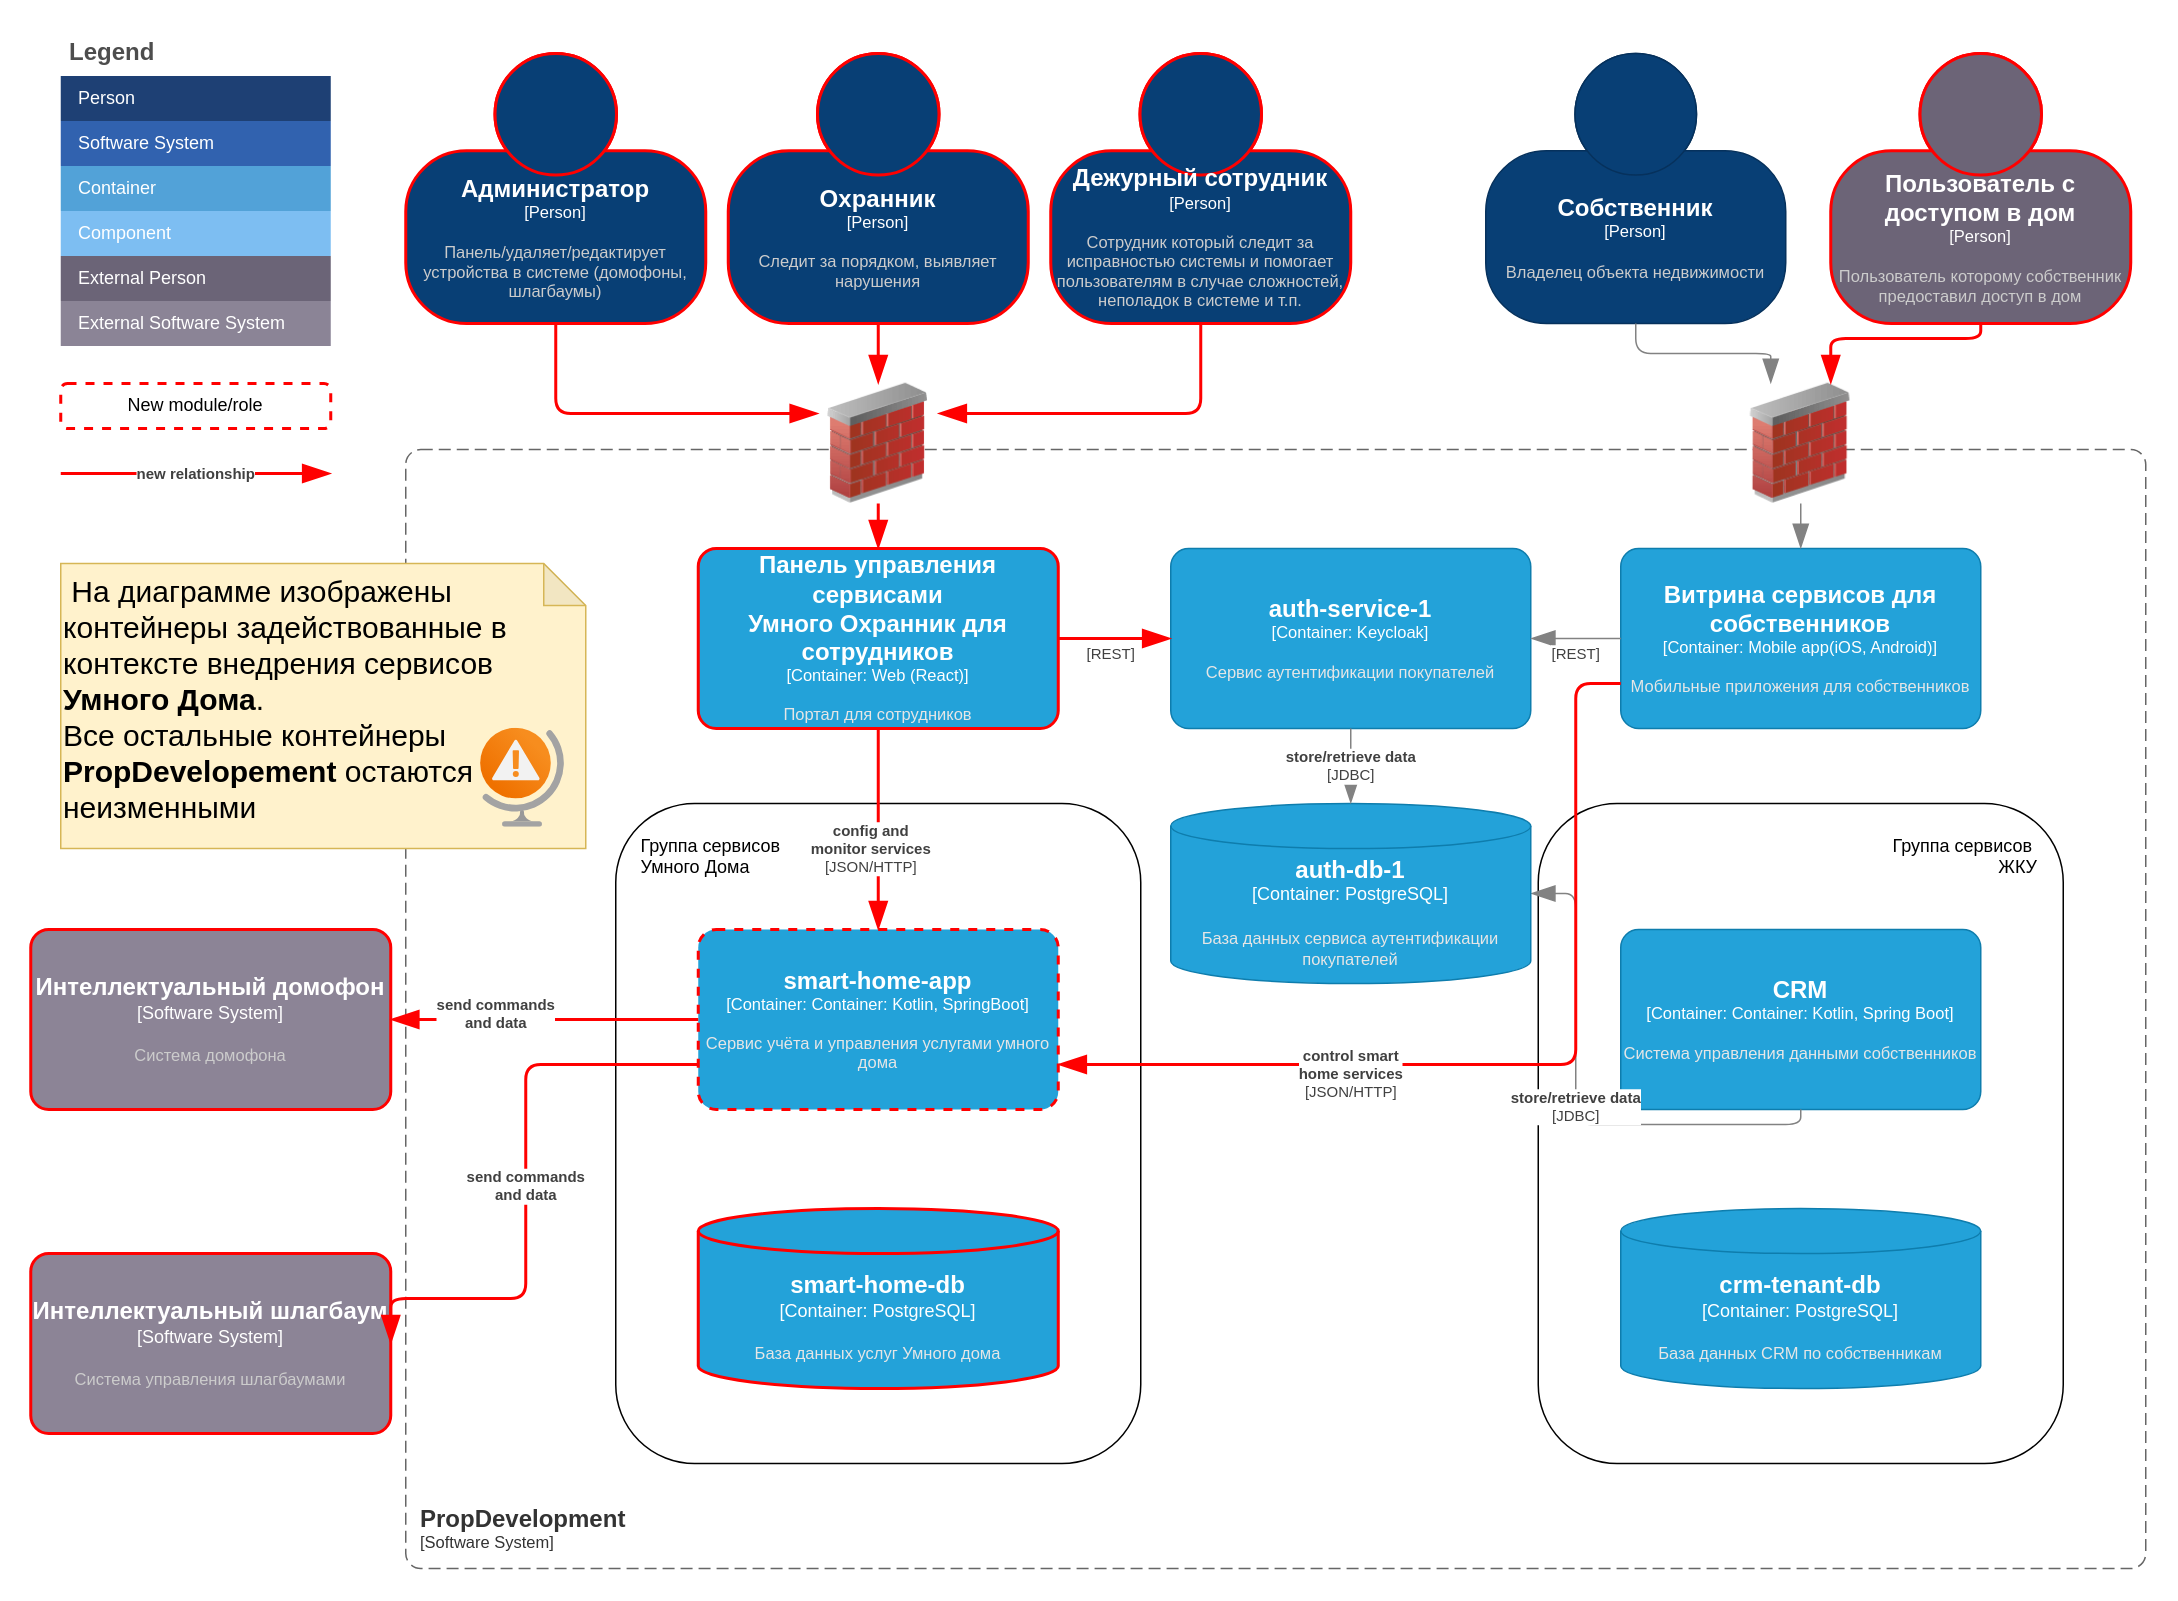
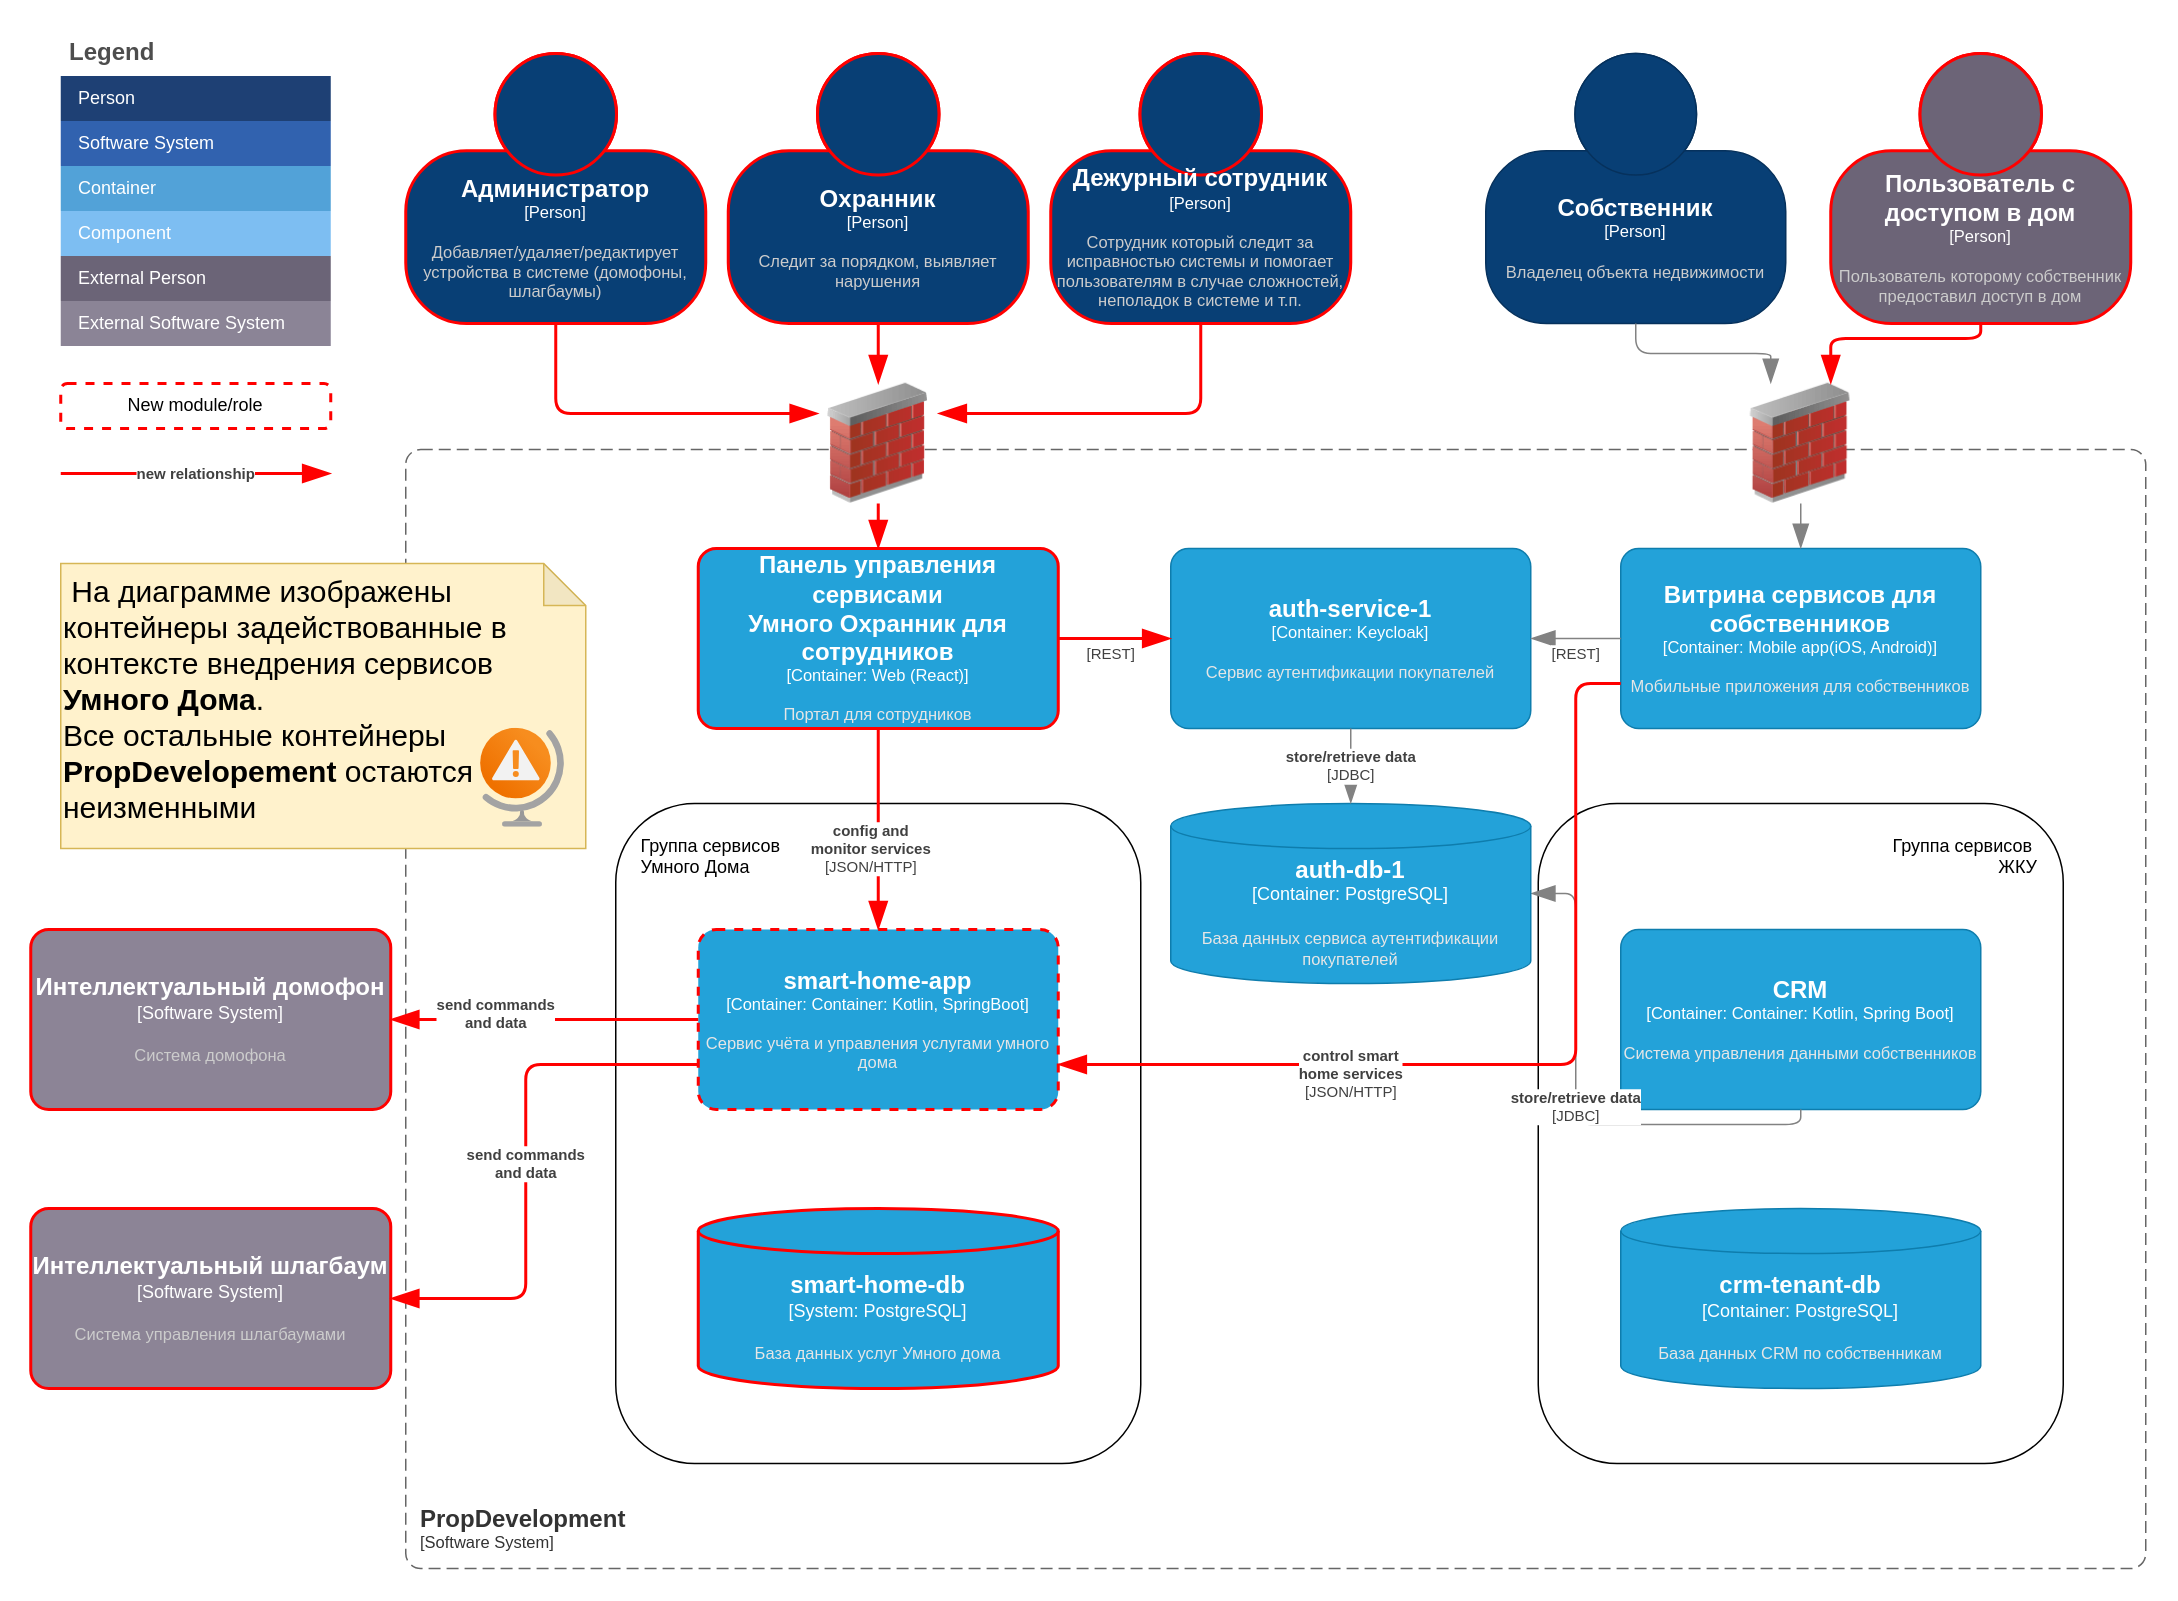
(556, 238) -> (556, 238)
(878, 1318) -> (878, 1318)
(211, 1343) -> (211, 1298)
